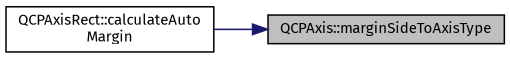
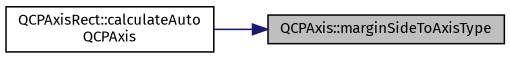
(110, 29) -> (110, 29)
